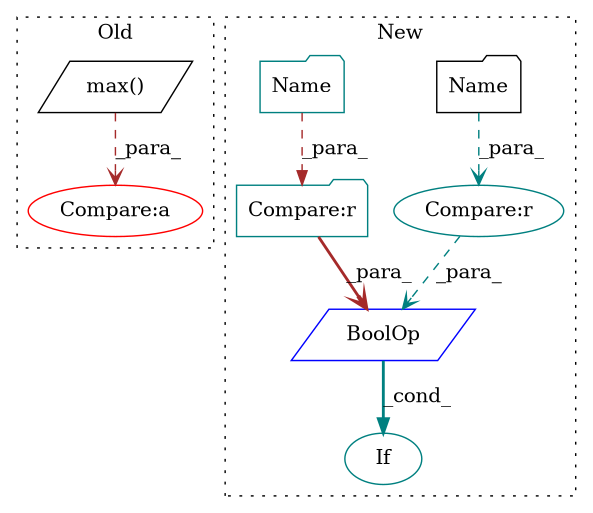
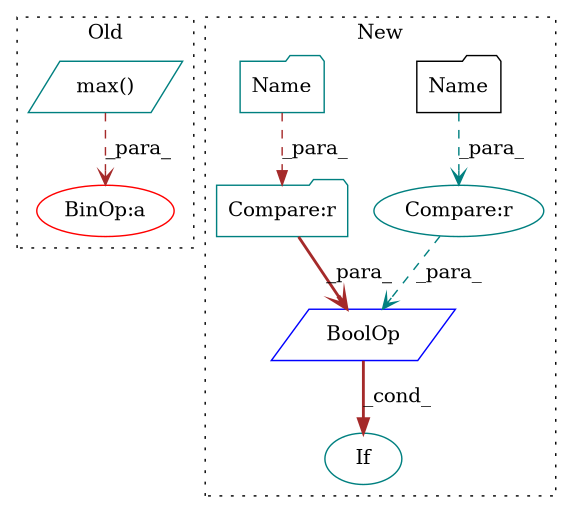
(115, 87) -> (105, 87)
(115, 211) -> (105, 211)
(383, 390) -> (363, 390)
